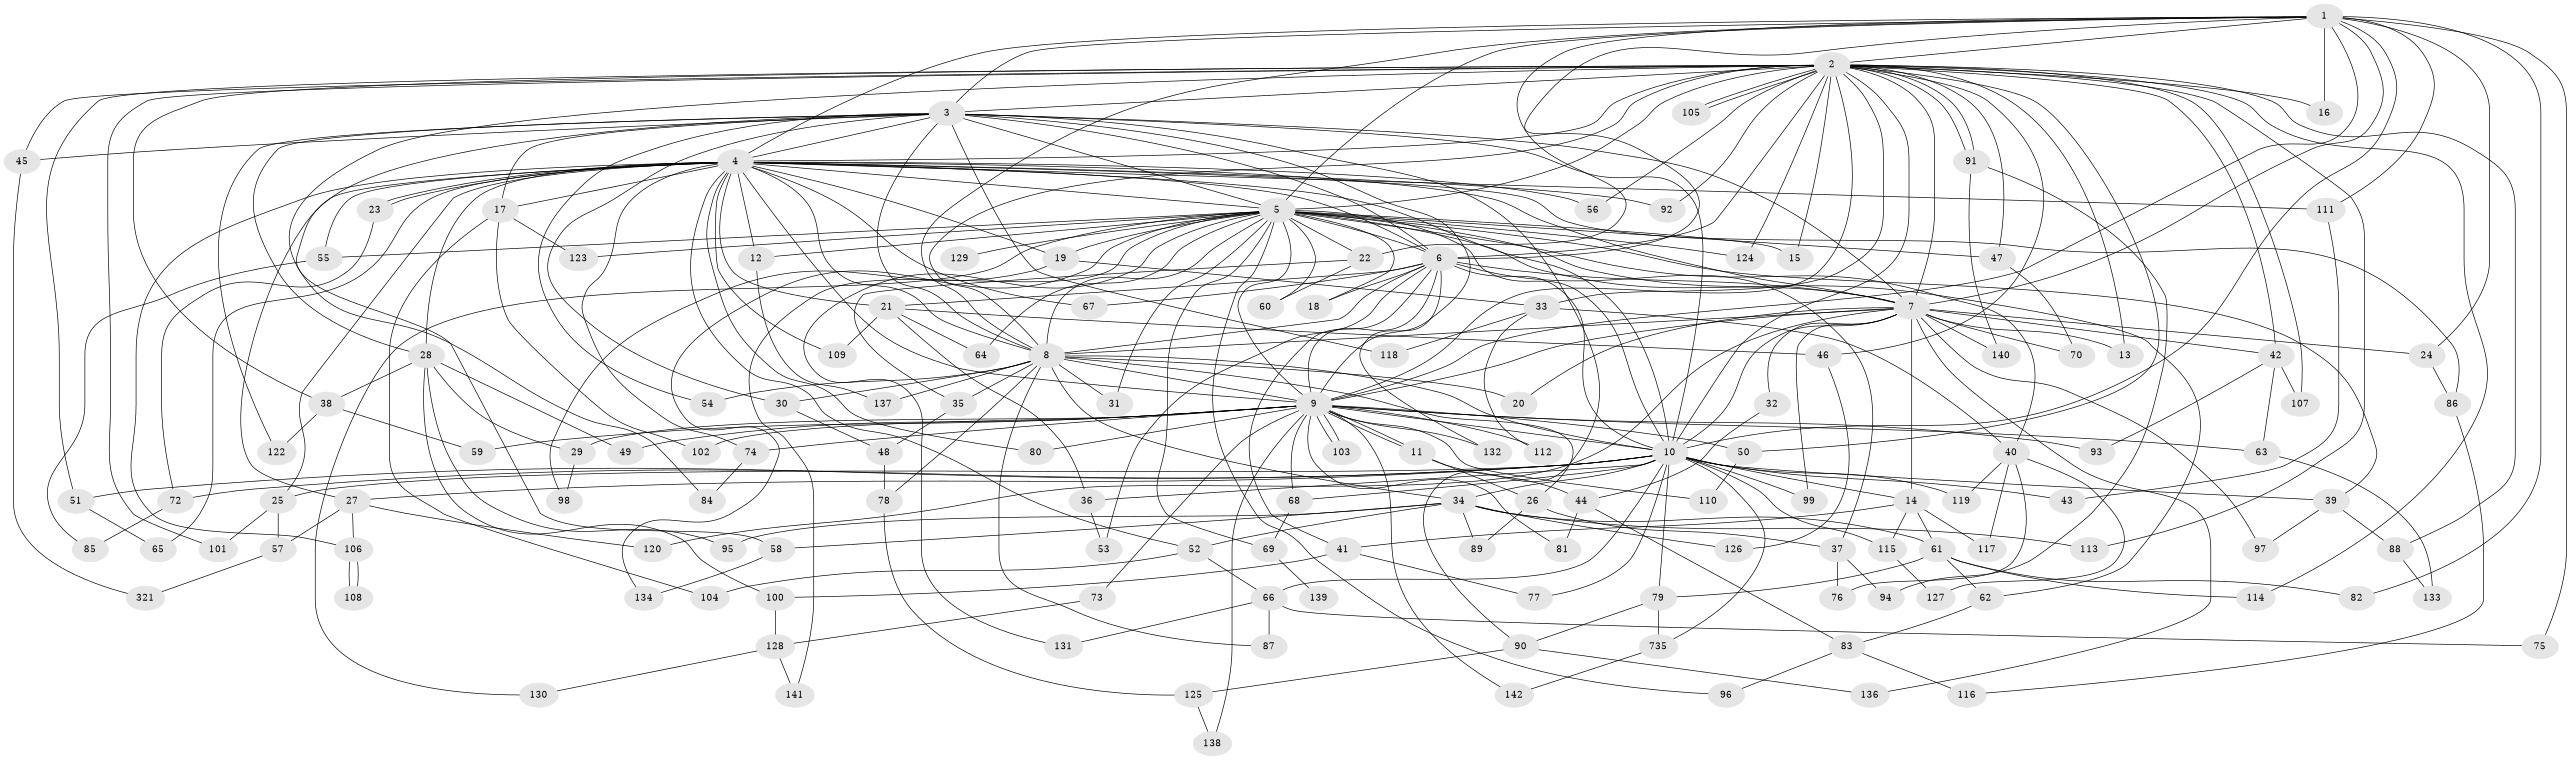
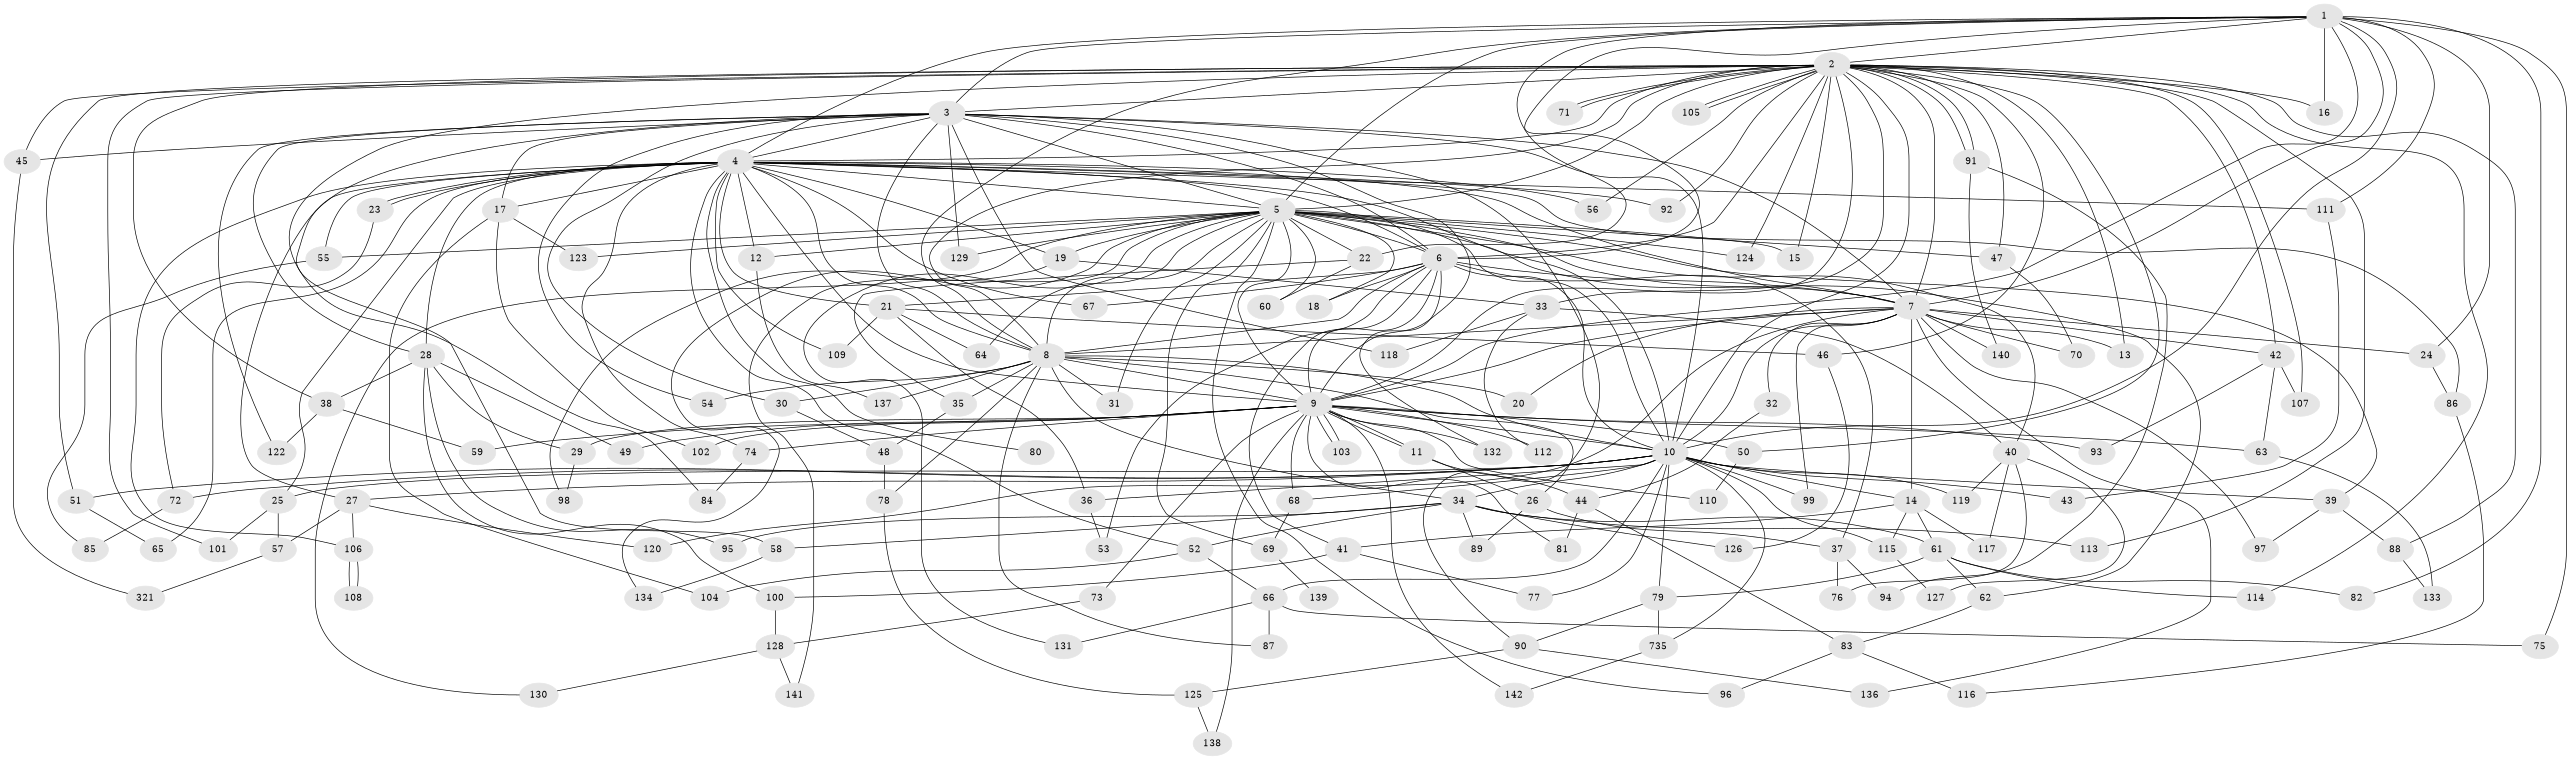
none -> (1565, 113)
none -> (953, 186)
(1175, 428) -> none
